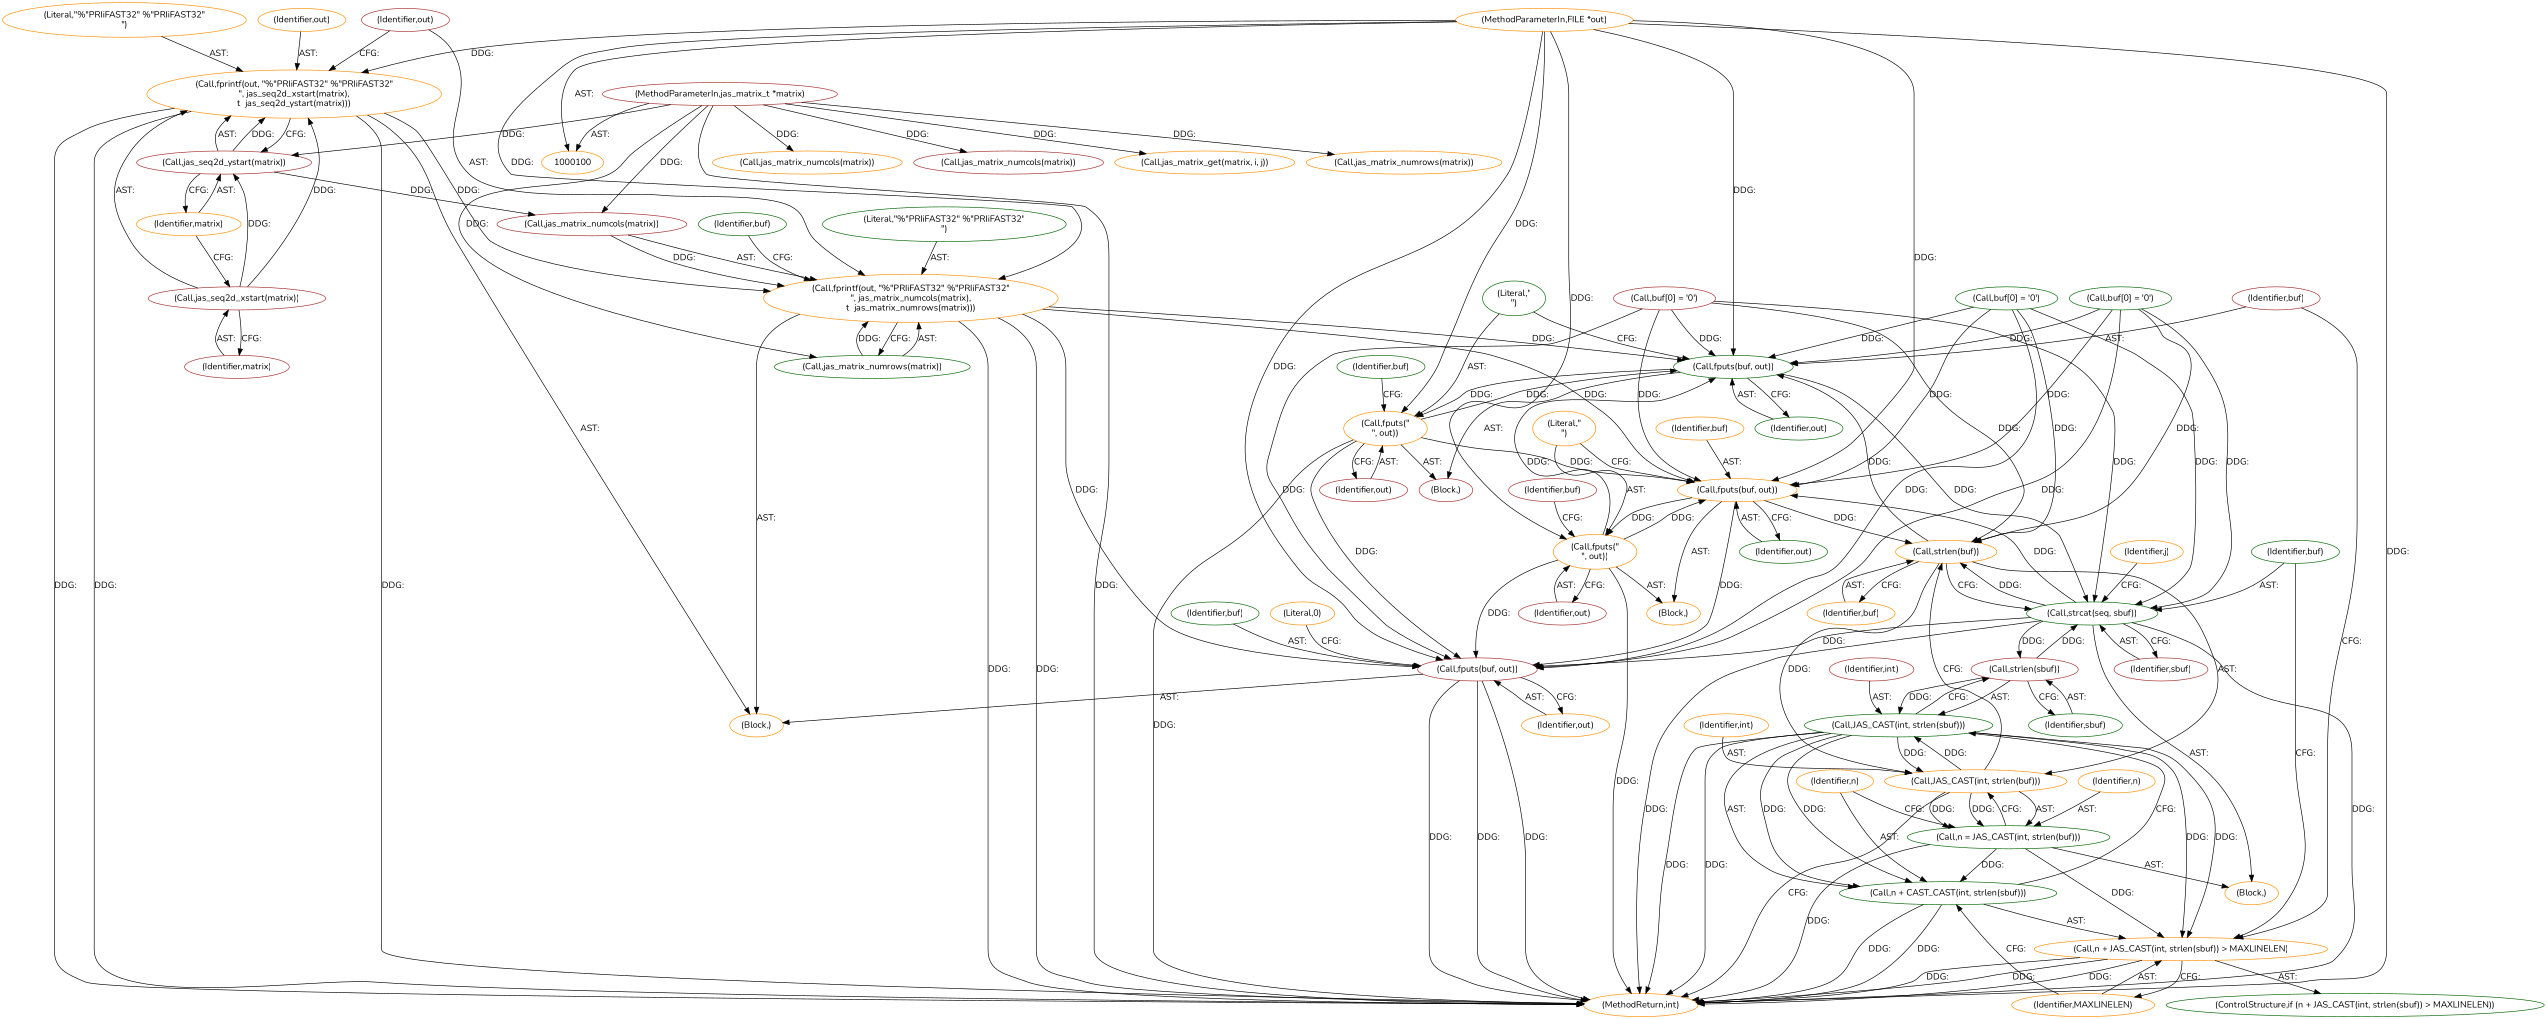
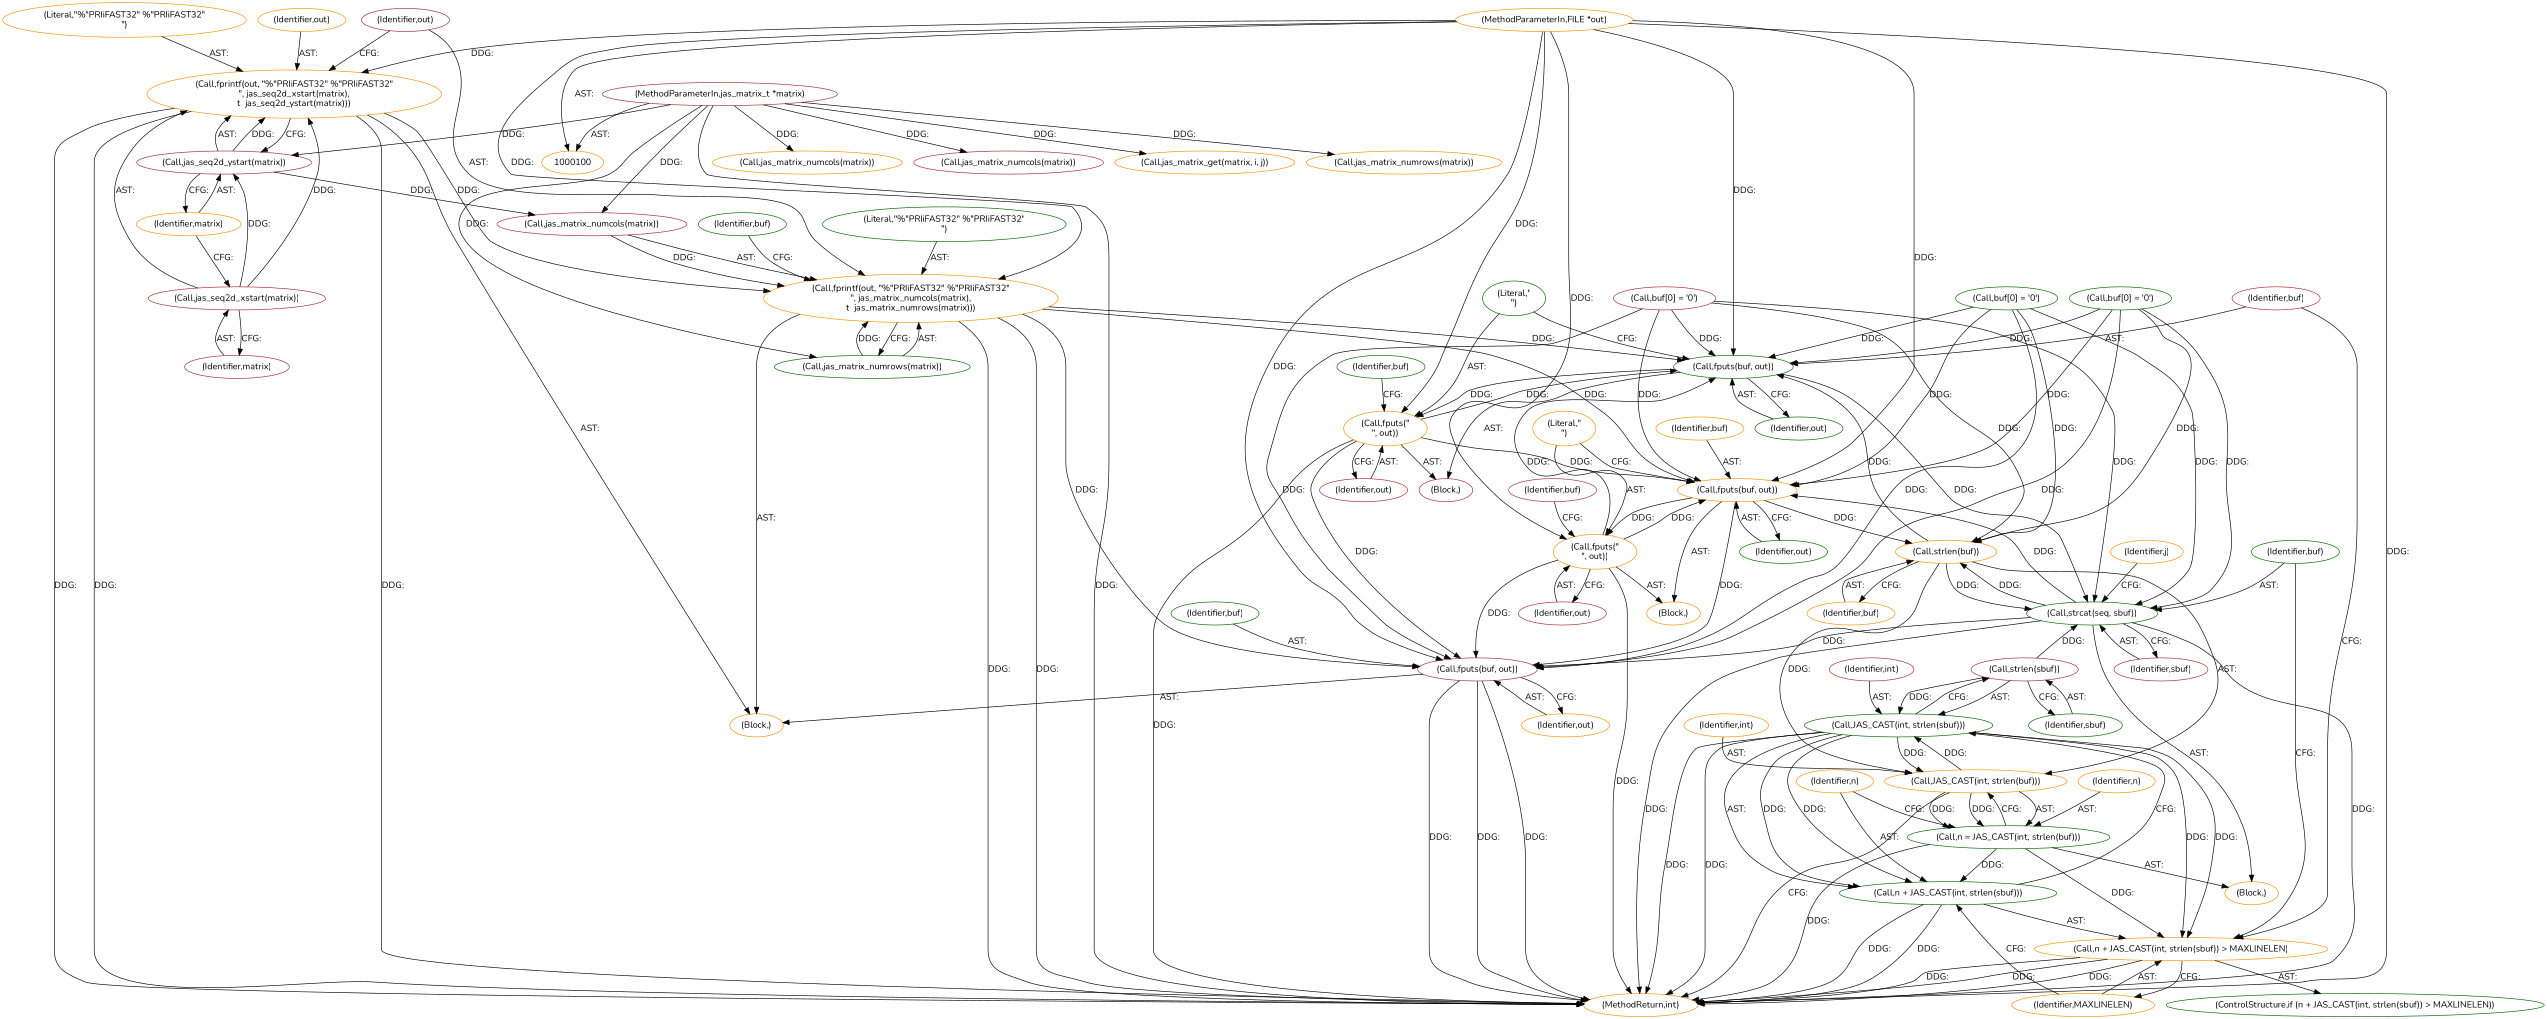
(1969, 586) -> (1969, 586)
(1303, 613) -> none
(2026, 632) -> none
(1943, 681) -> none
(1948, 893) -> (1948, 893)
